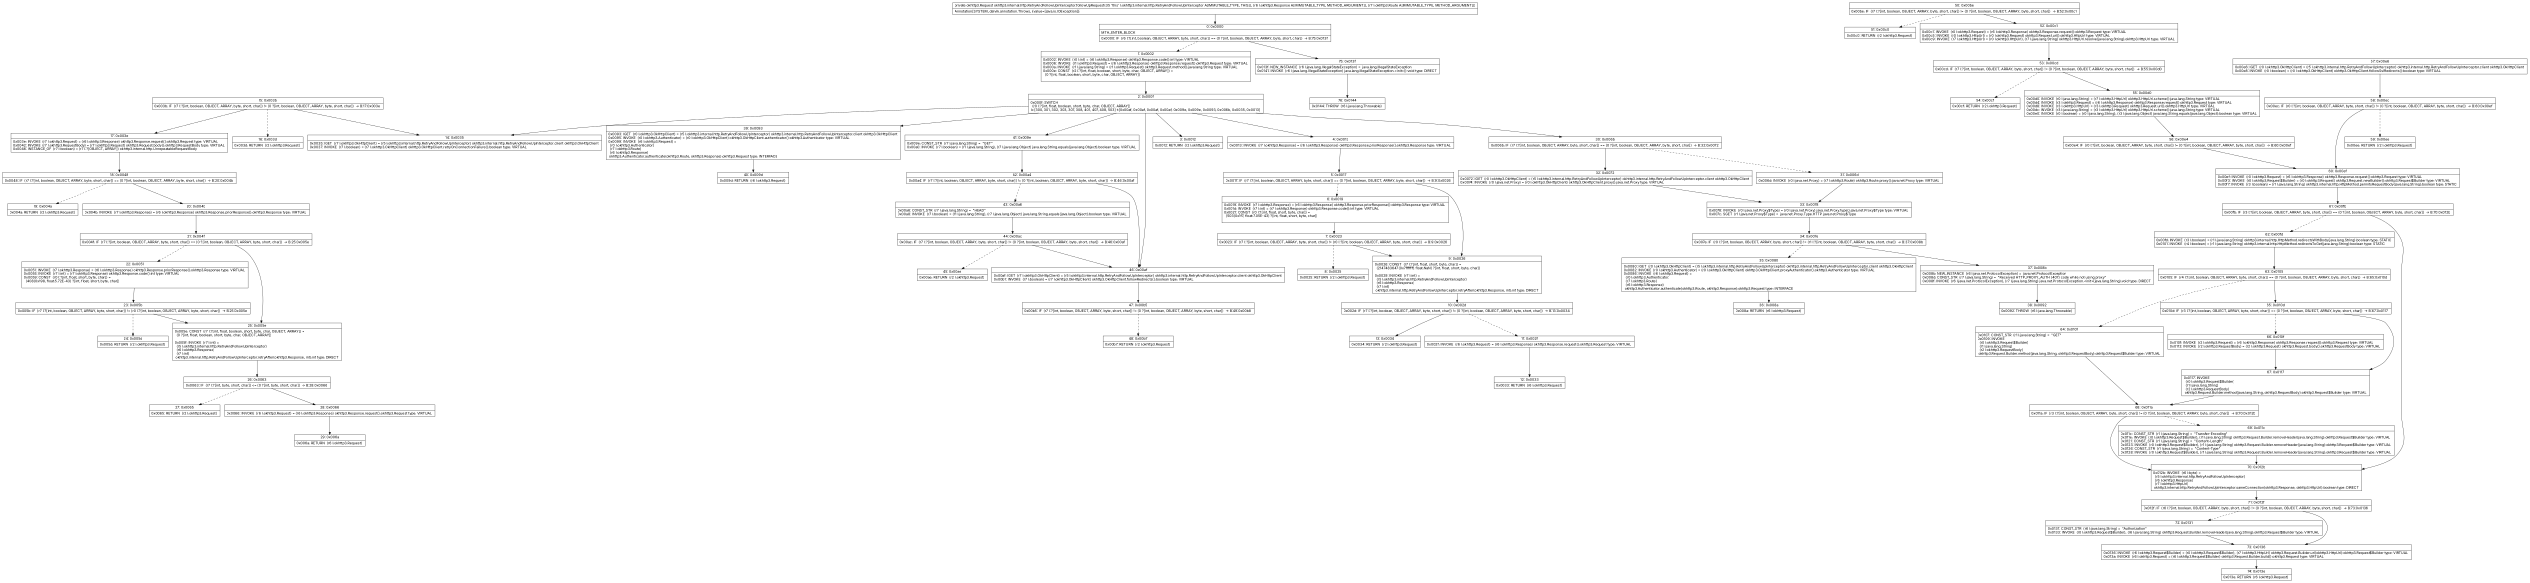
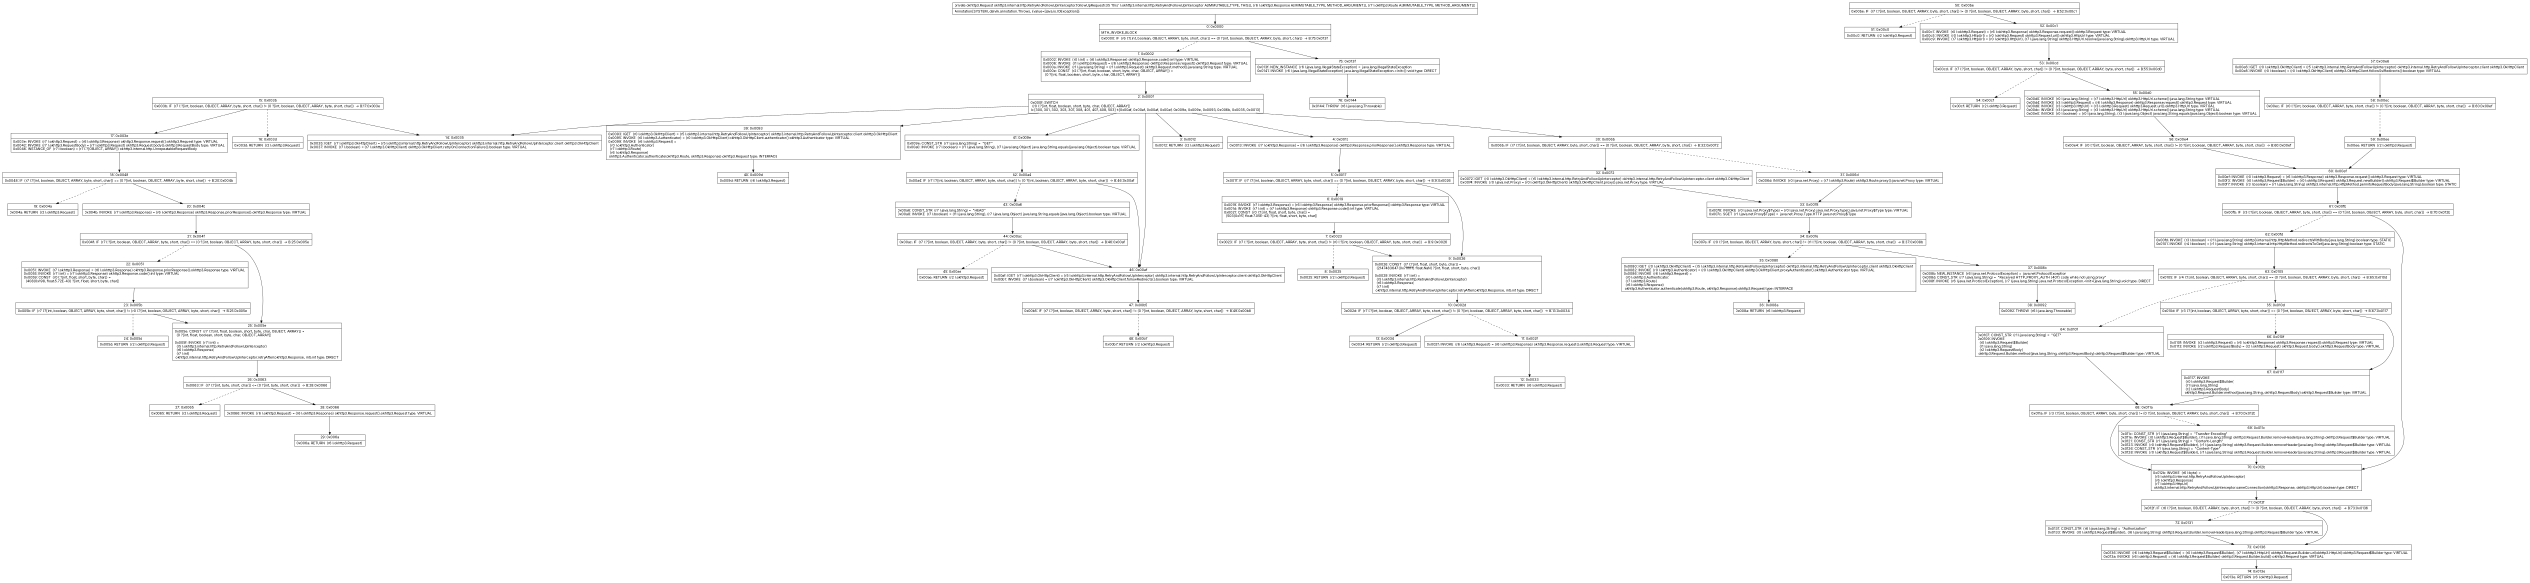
(1118, 33) -> (1119, 33)
(2339, 132) -> (2362, 158)
